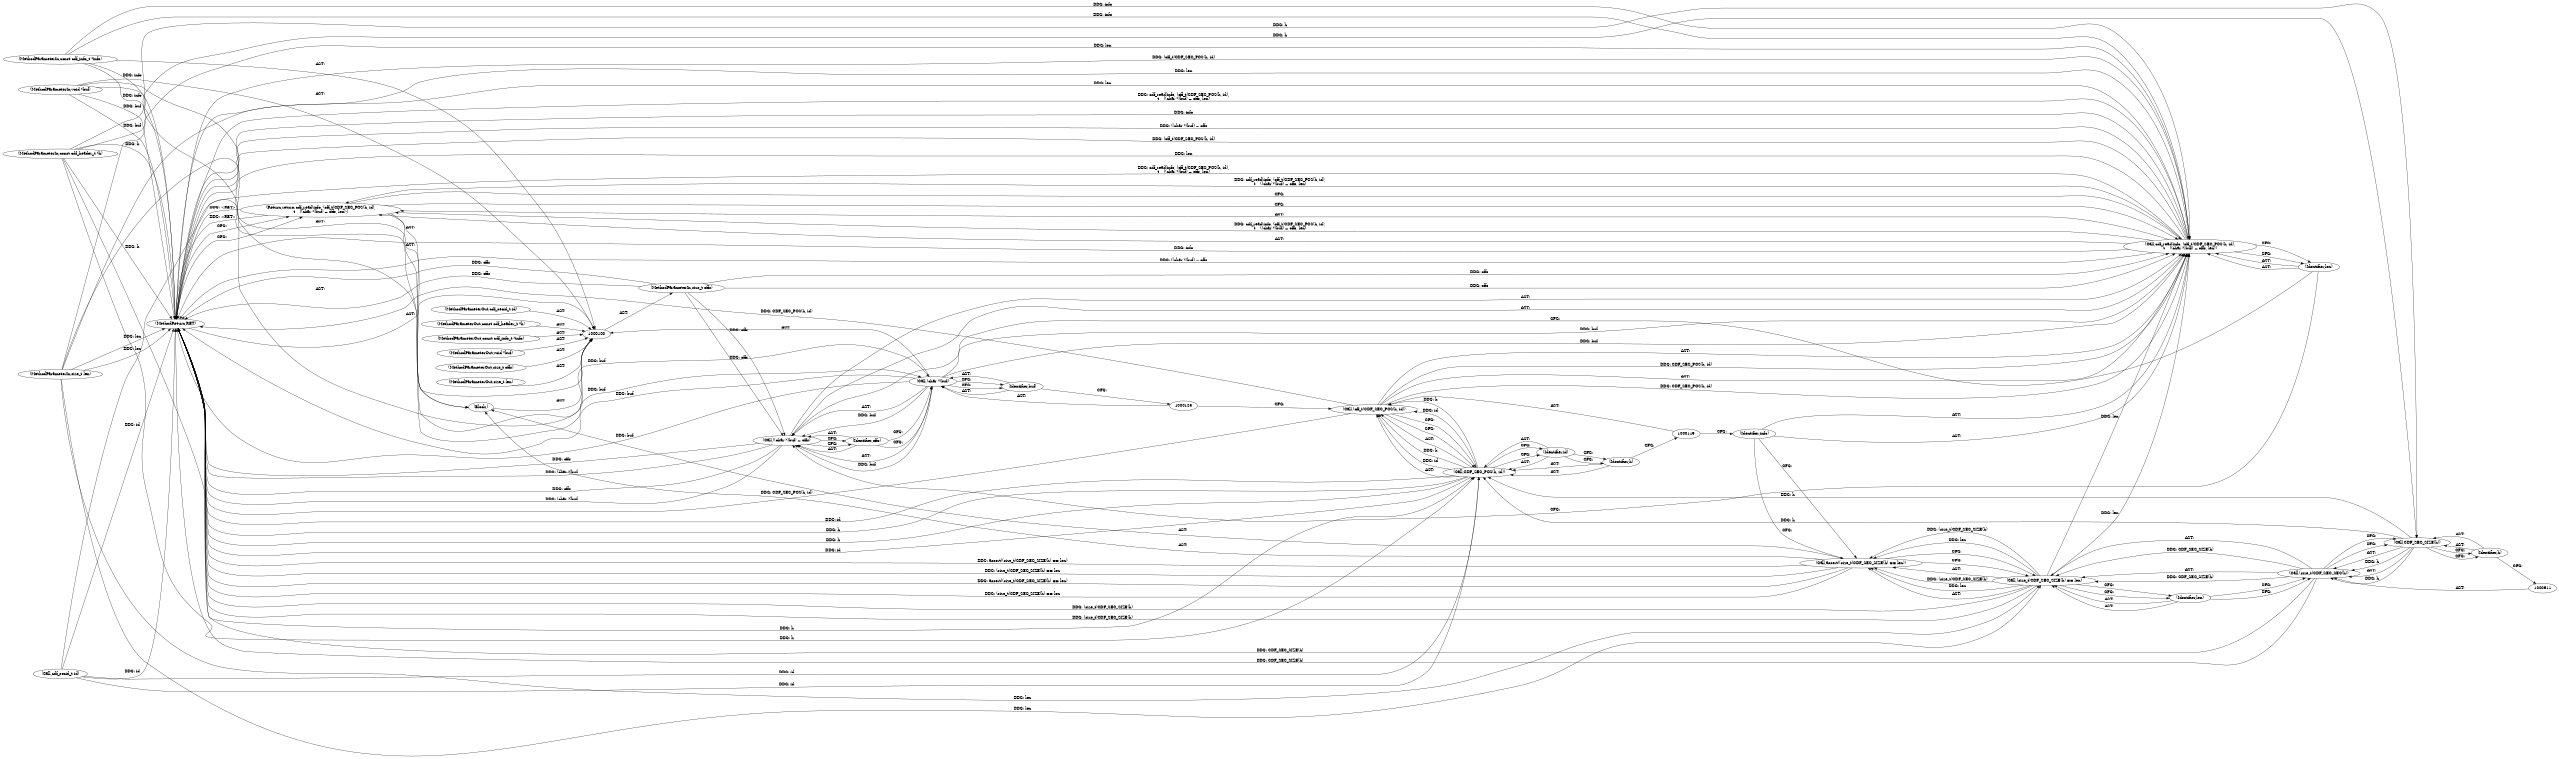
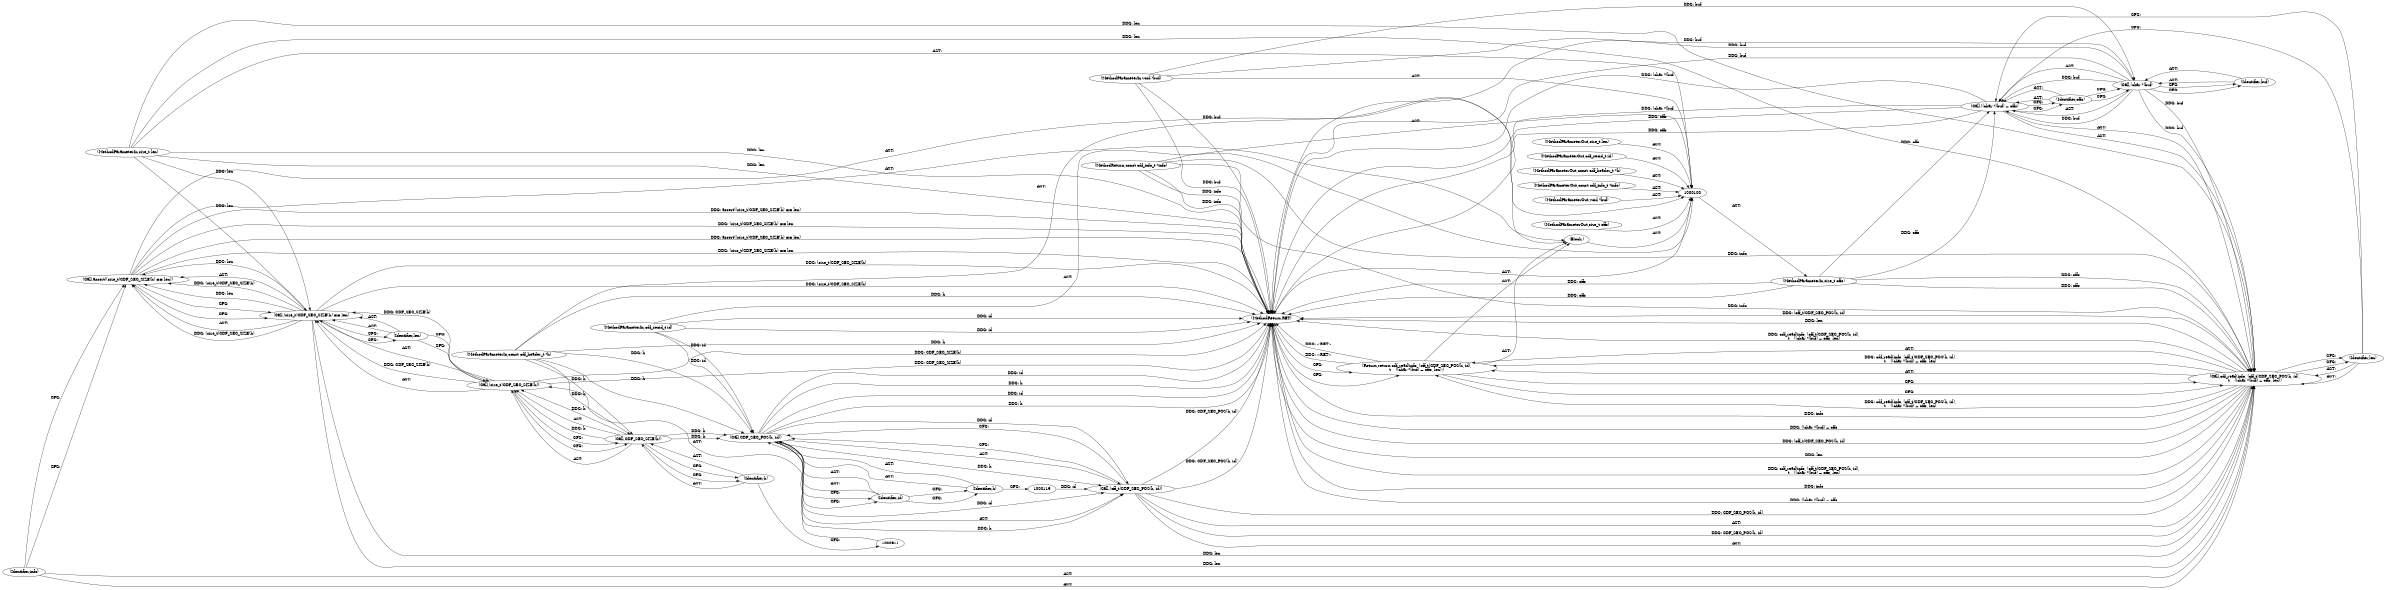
(60, 59) -> (1131, 166)
(781, 330) -> (1093, 145)
(1184, 406) -> none
(1556, 406) -> (1069, 487)
(1715, 434) -> none
(2319, 573) -> (509, 385)
(60, 674) -> (638, 328)
